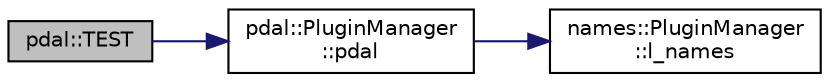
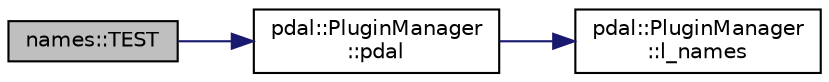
(80, 41) -> (93, 41)
(685, 41) -> (698, 41)
